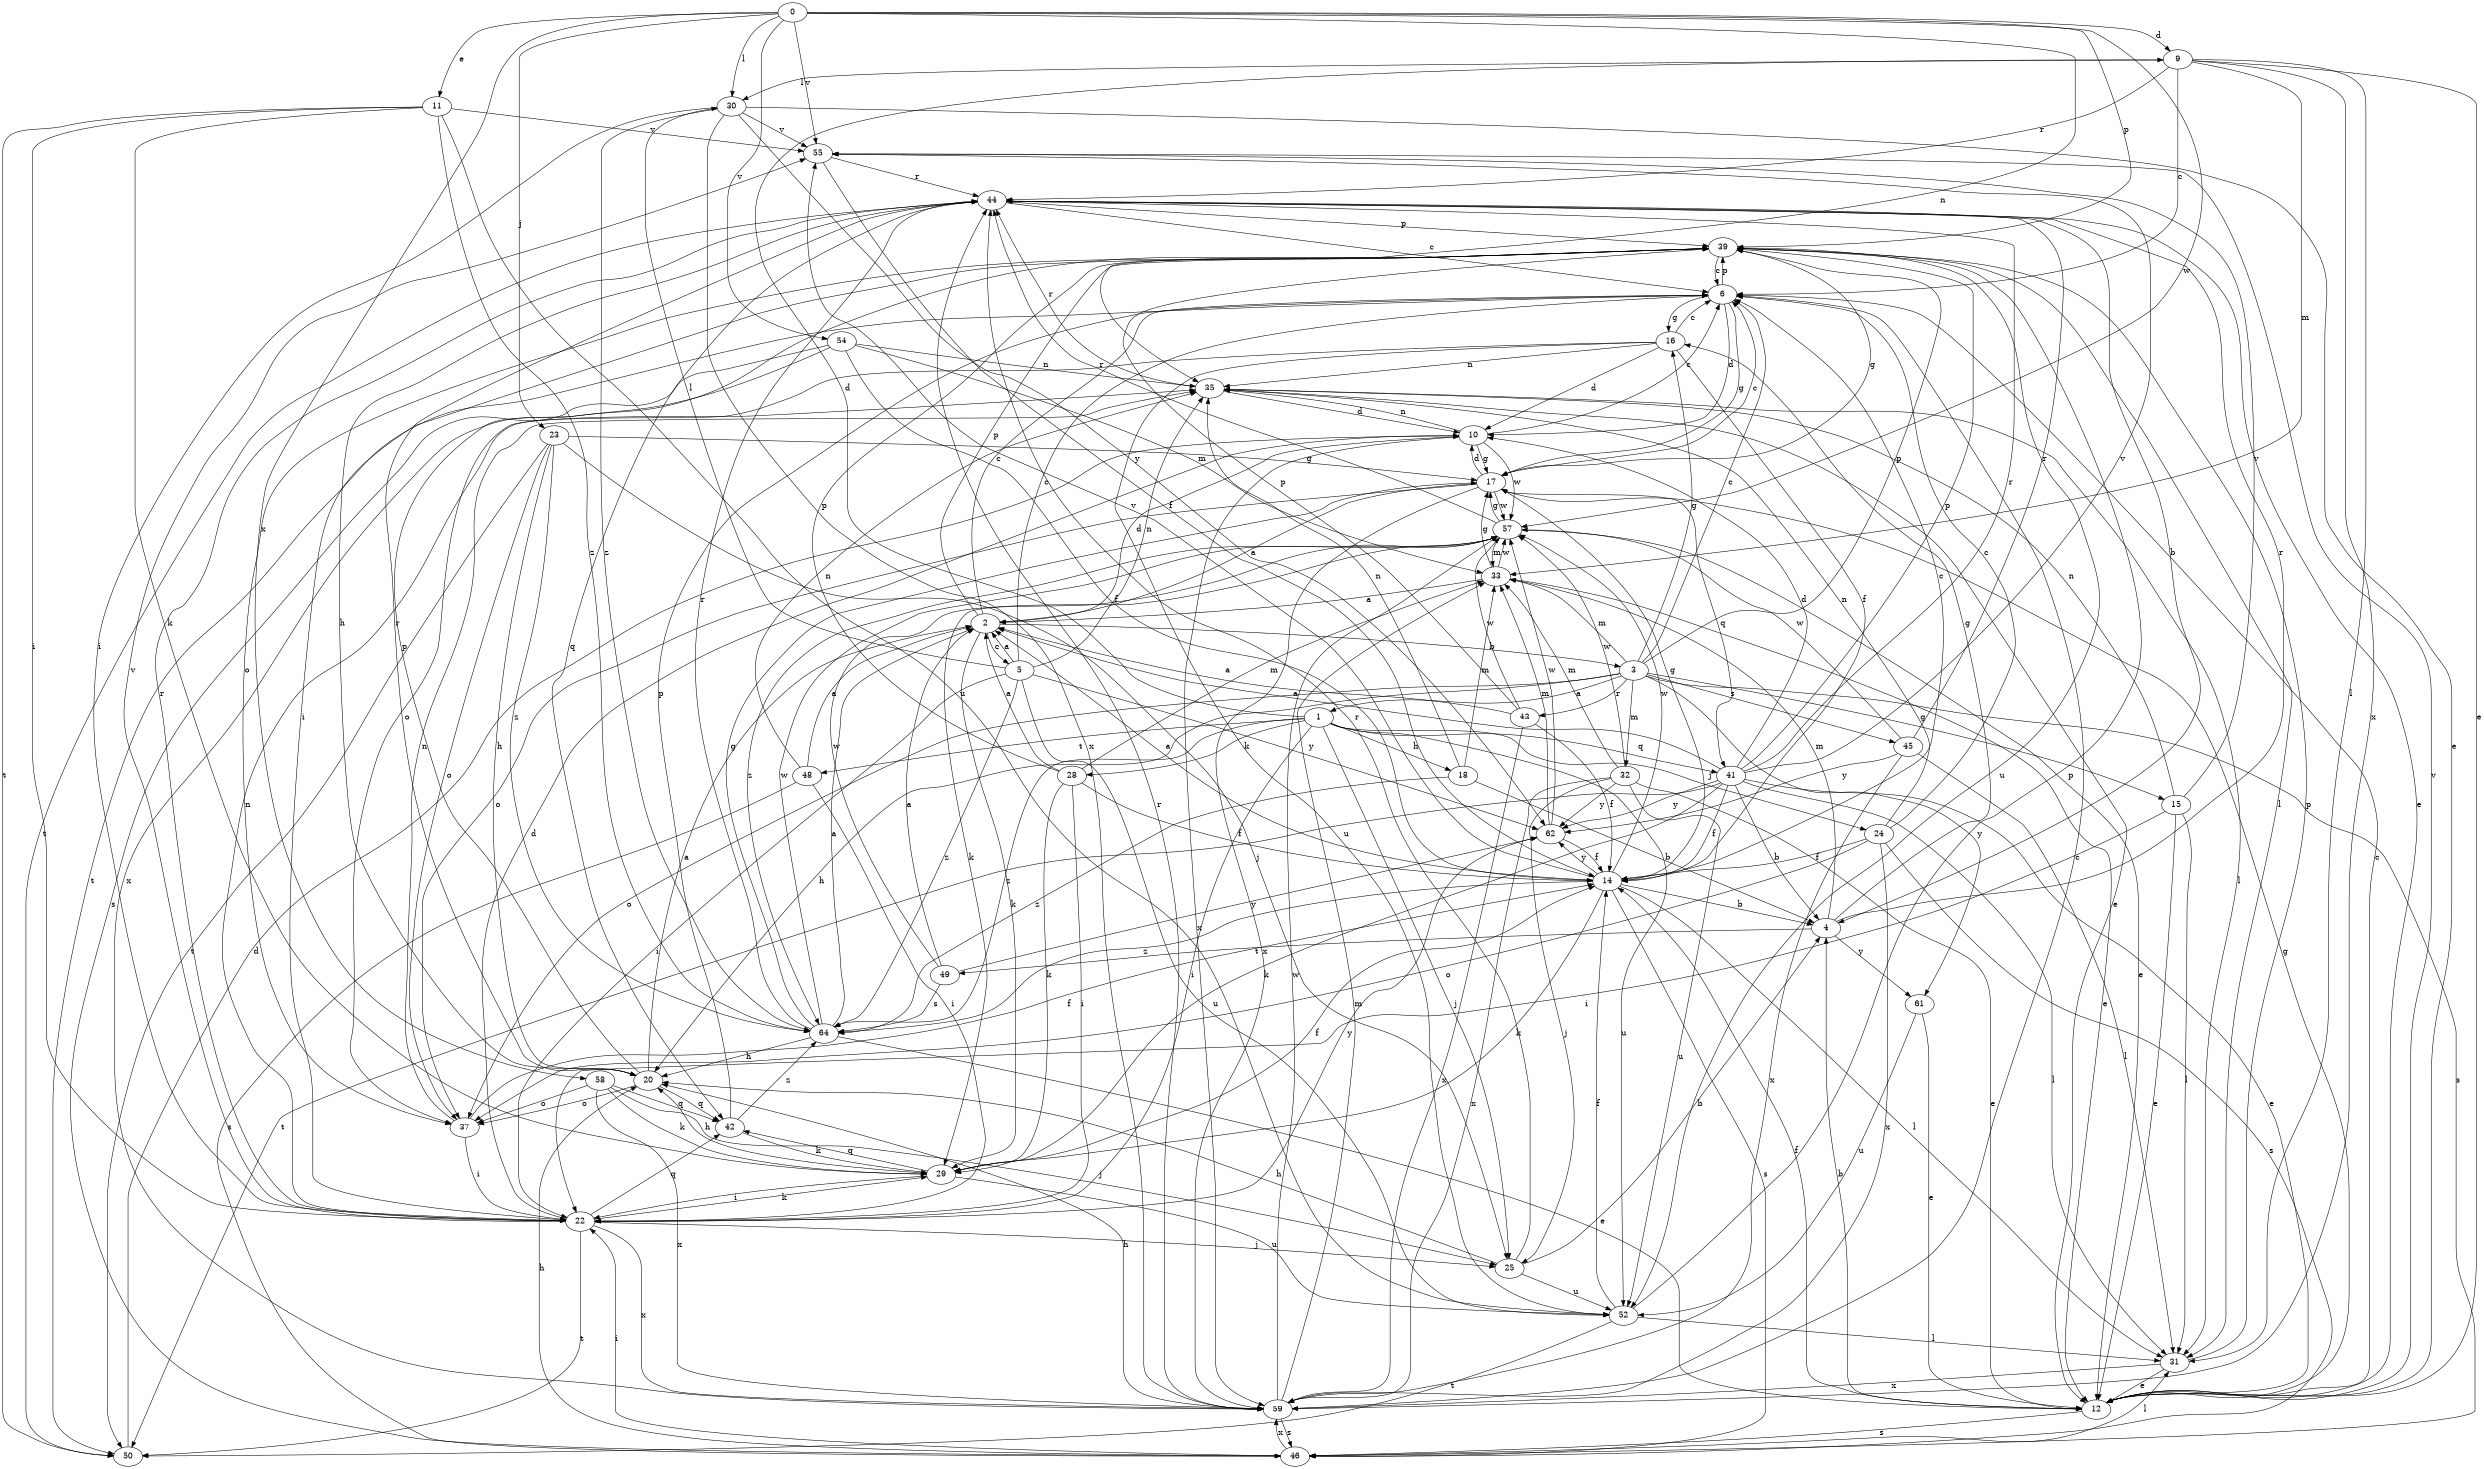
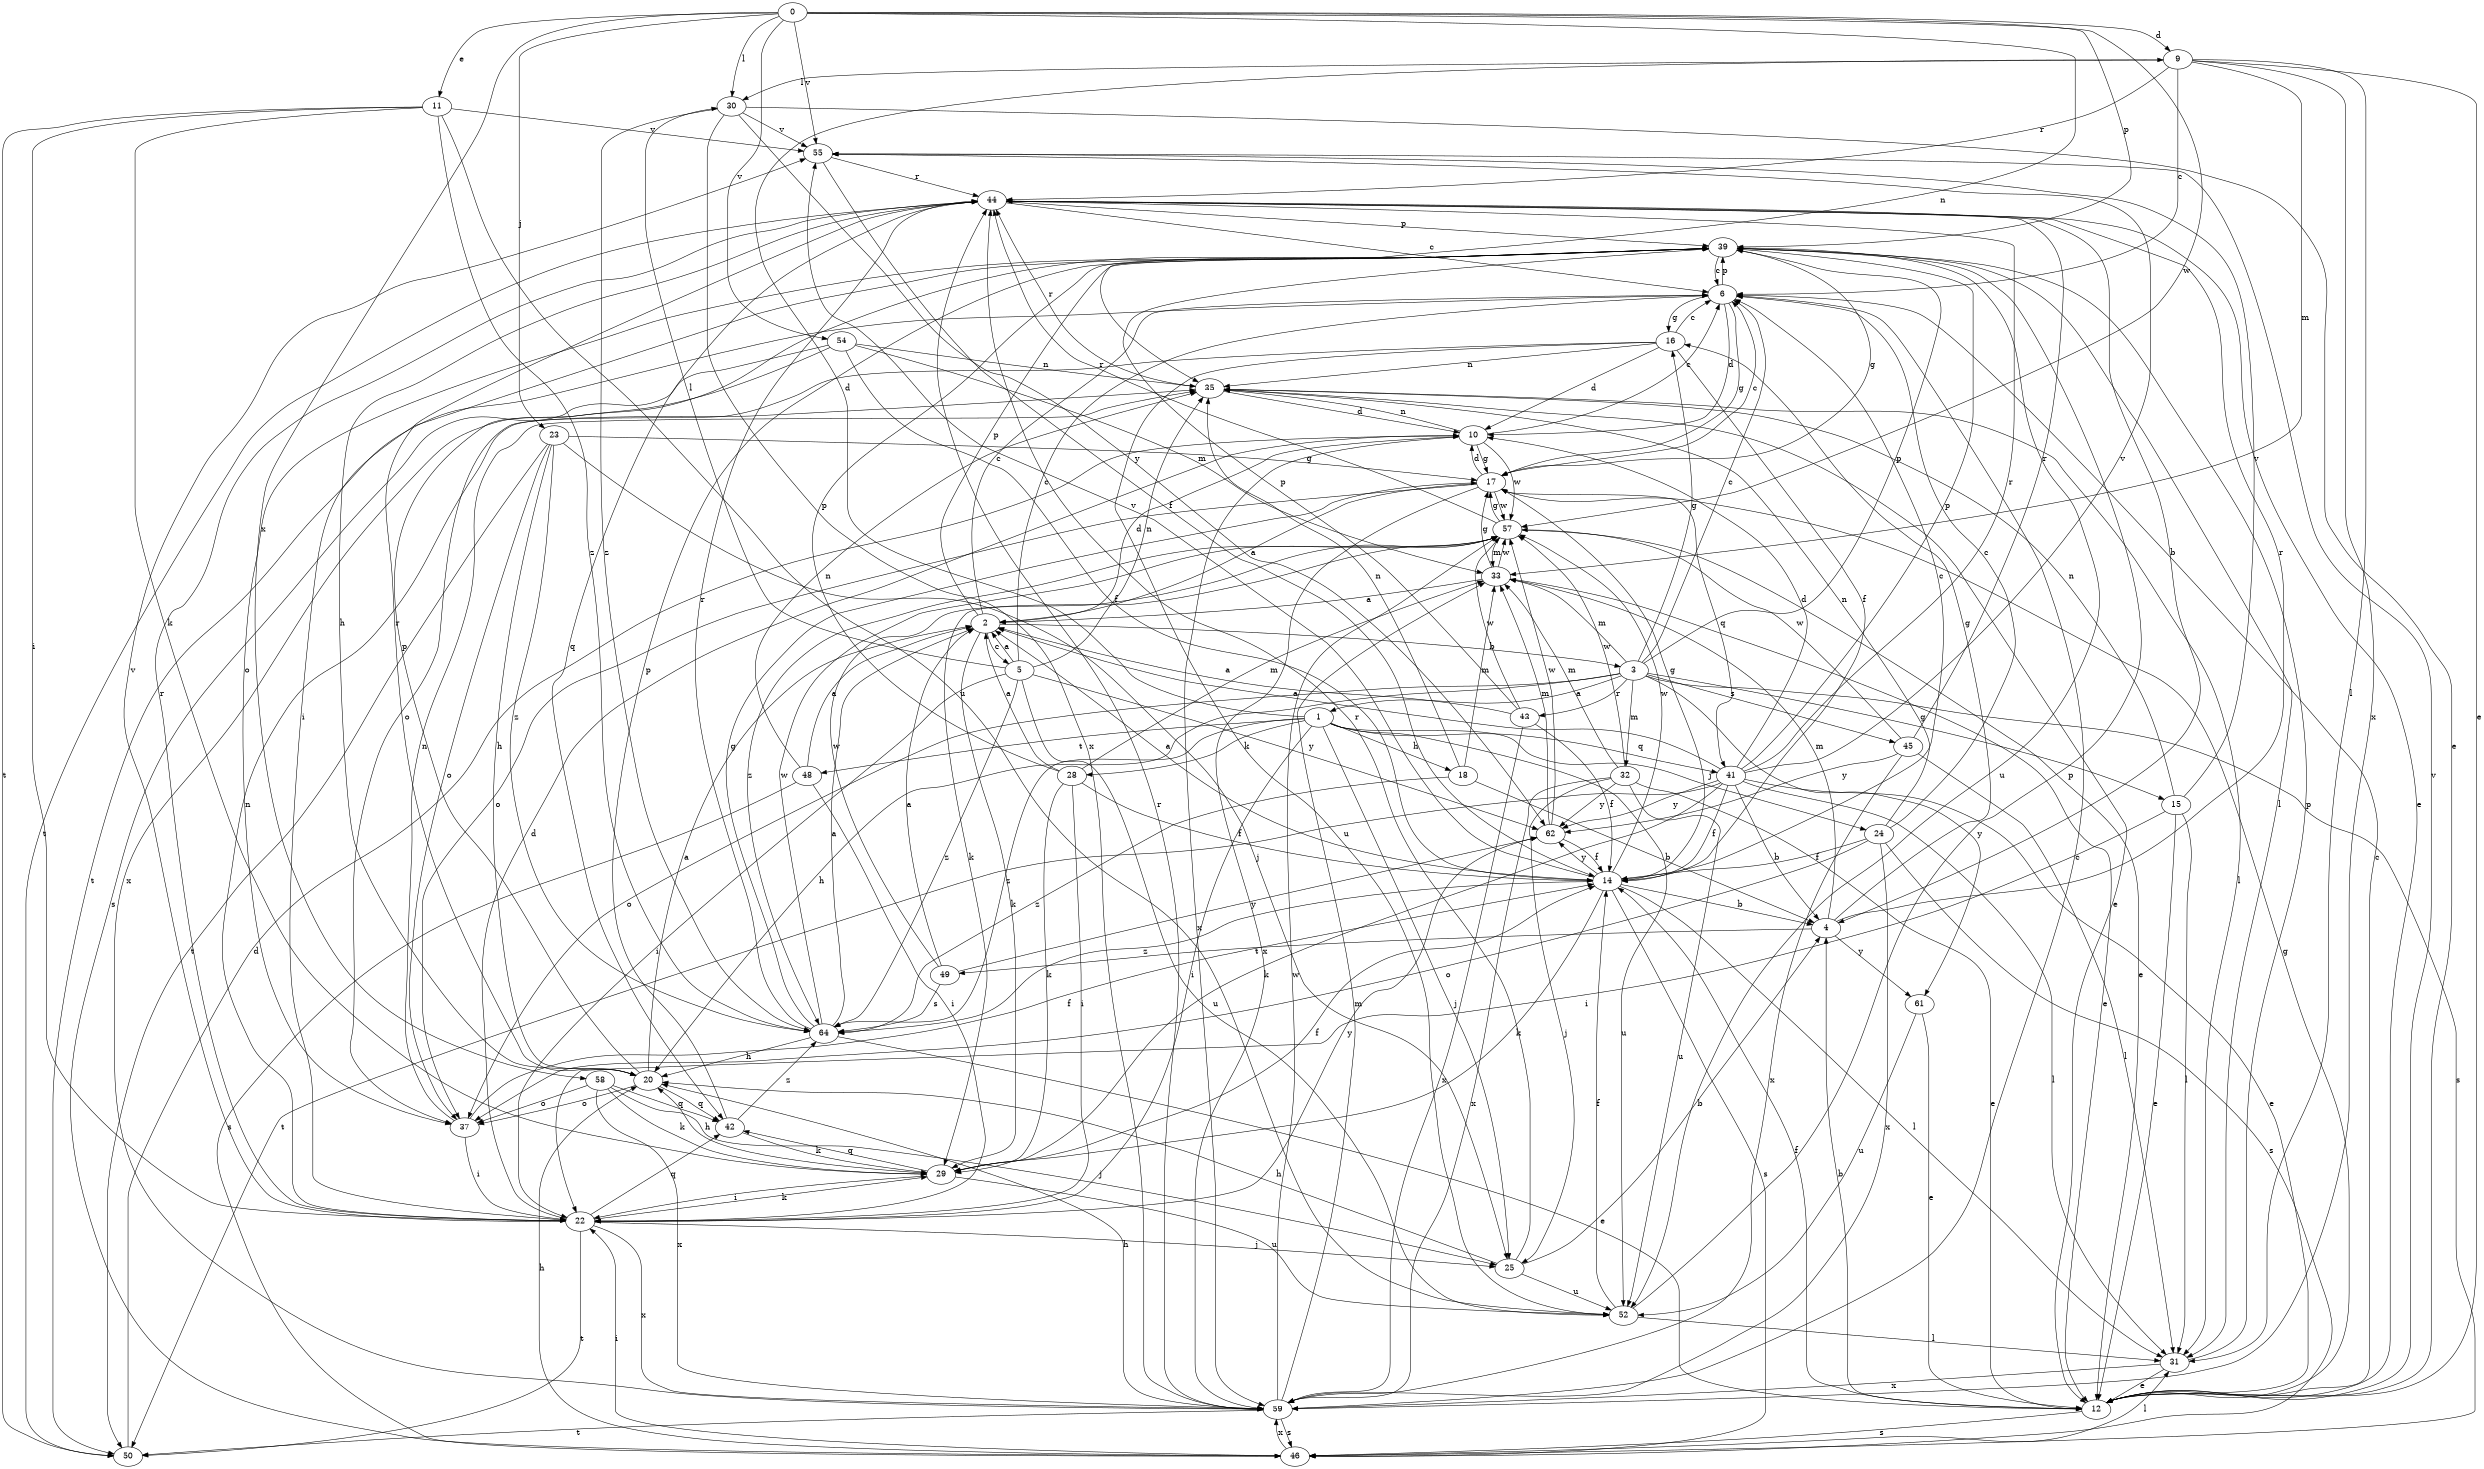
(895, 405) -> (819, 388)
(97, 661) -> none
(925, 1442) -> (705, 1424)
